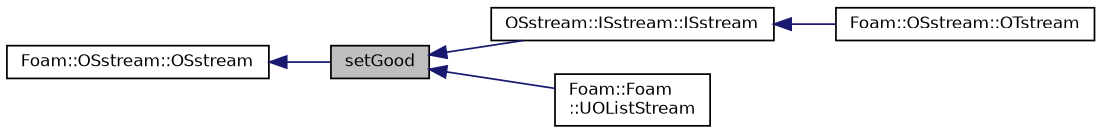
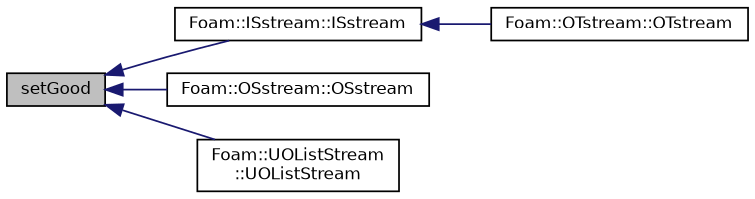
(633, 24) -> (298, 24)
(965, 24) -> (620, 24)
(309, 62) -> (145, 90)
(633, 100) -> (298, 165)
